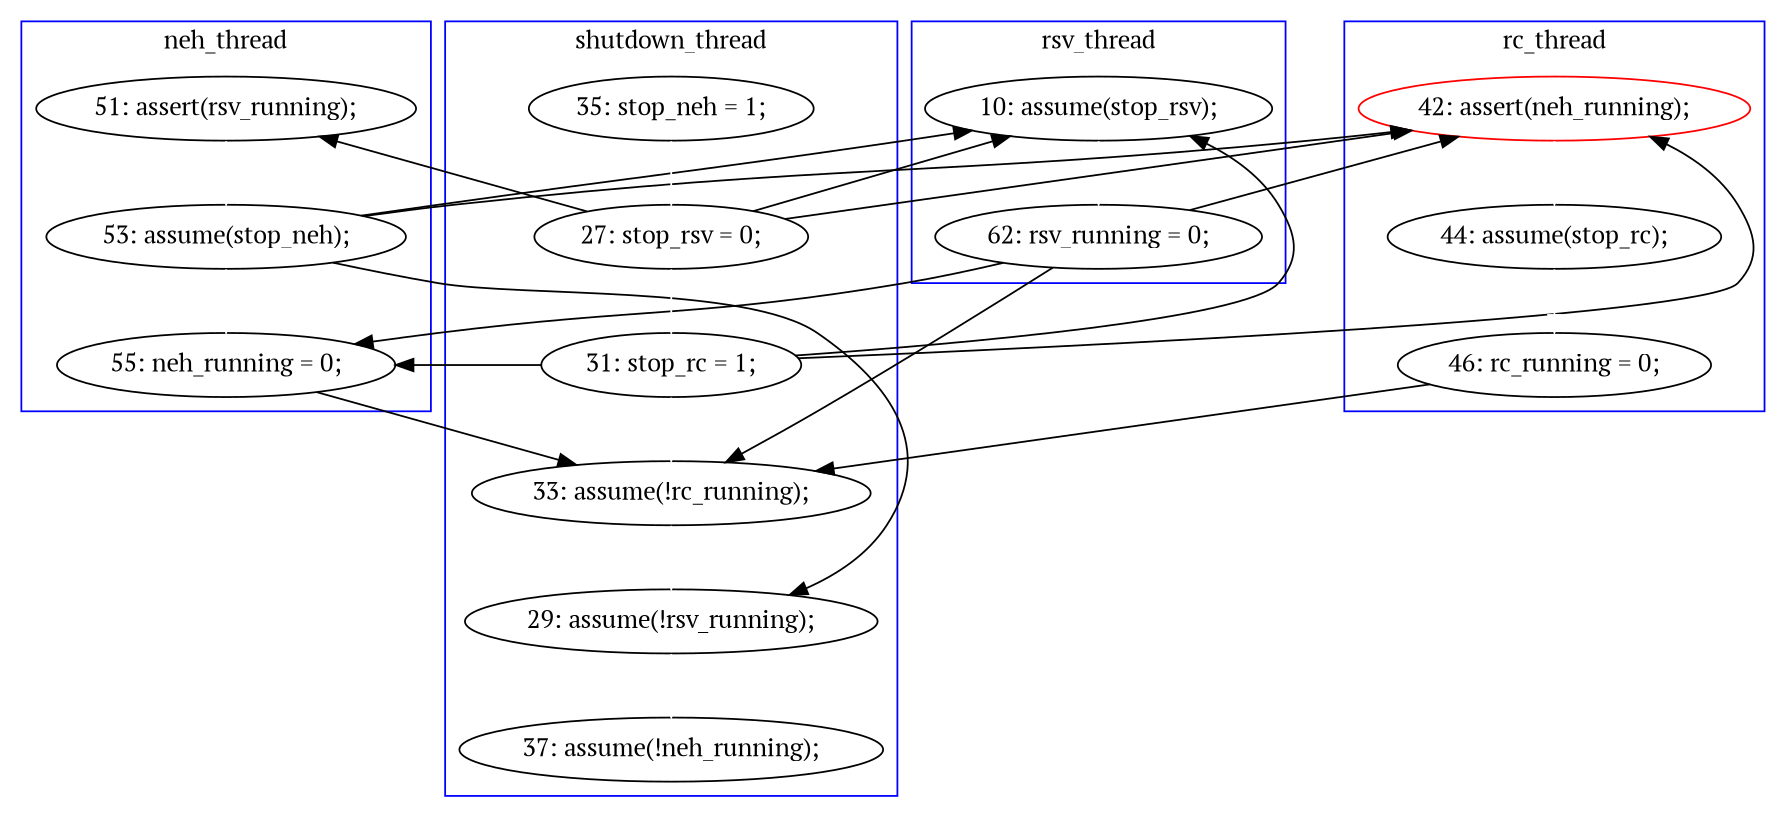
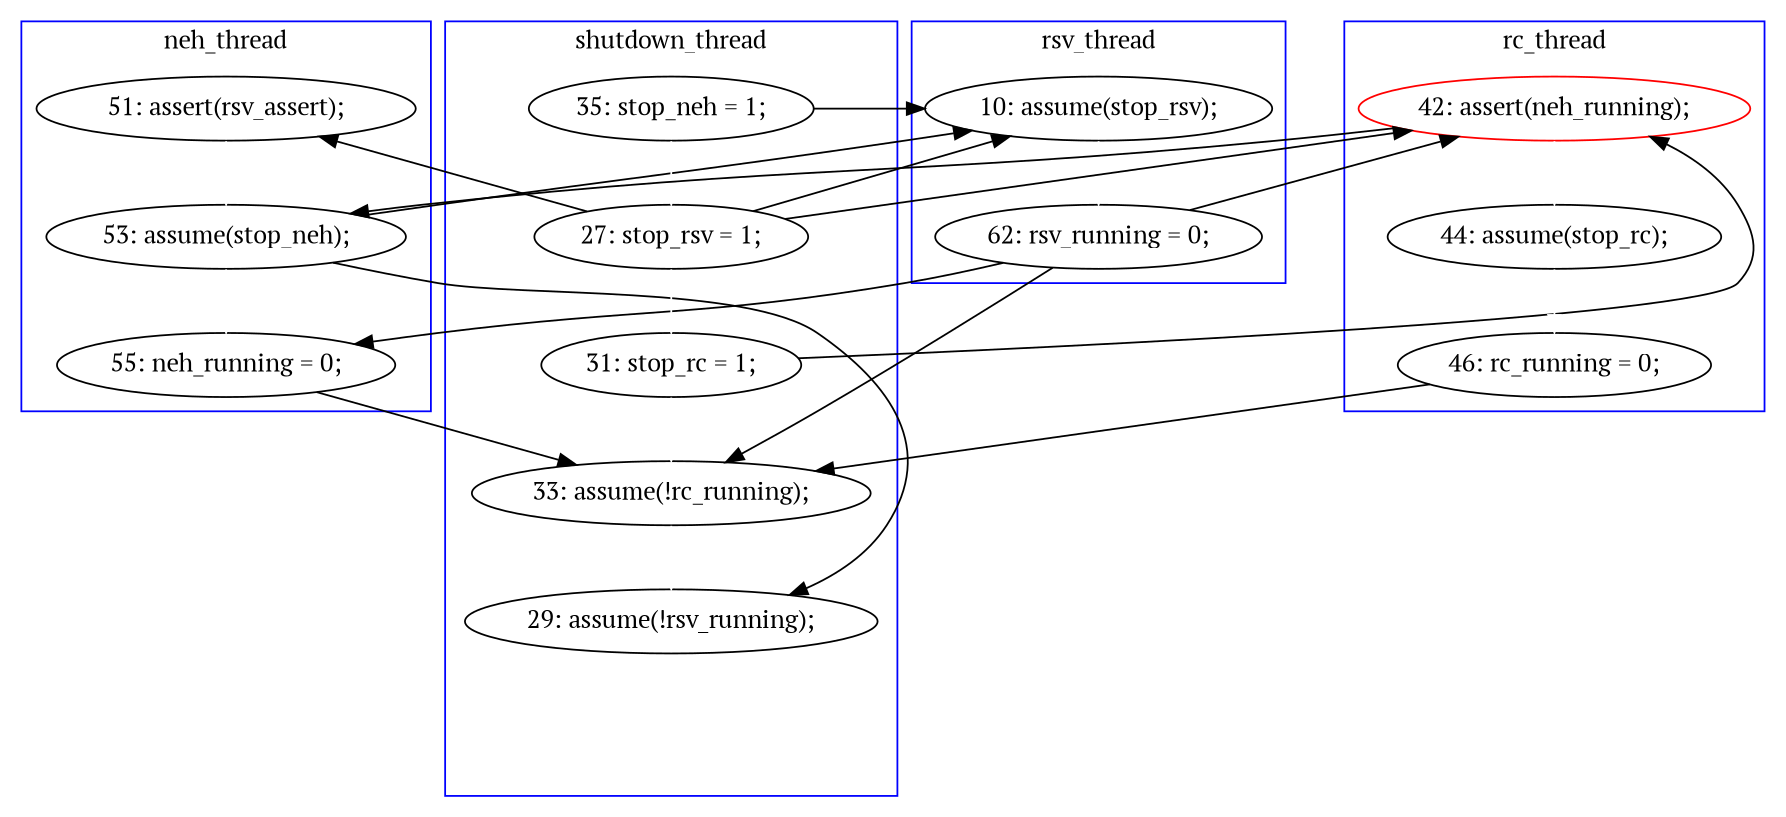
(226, 109) -> (226, 109)
(826, 174) -> (831, 172)
(671, 237) -> (671, 237)
(1130, 322) -> (860, 109)
(478, 365) -> none
(671, 750) -> none
